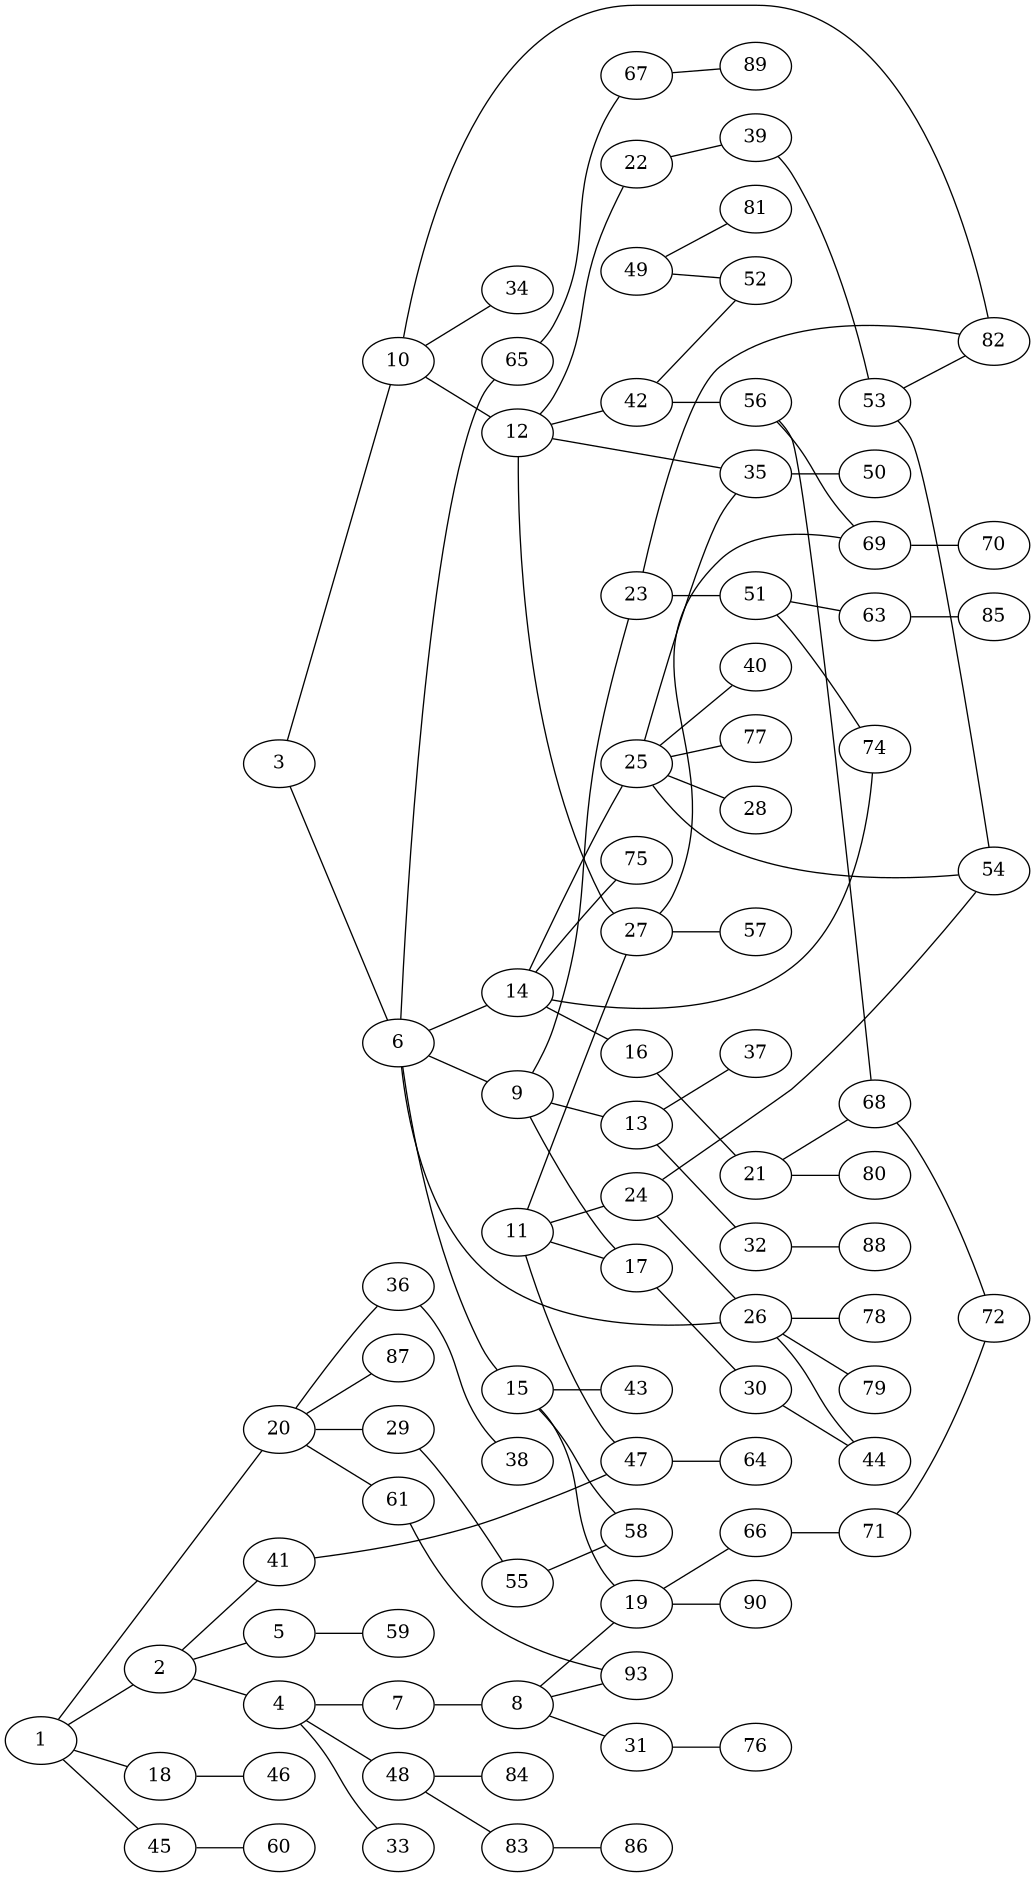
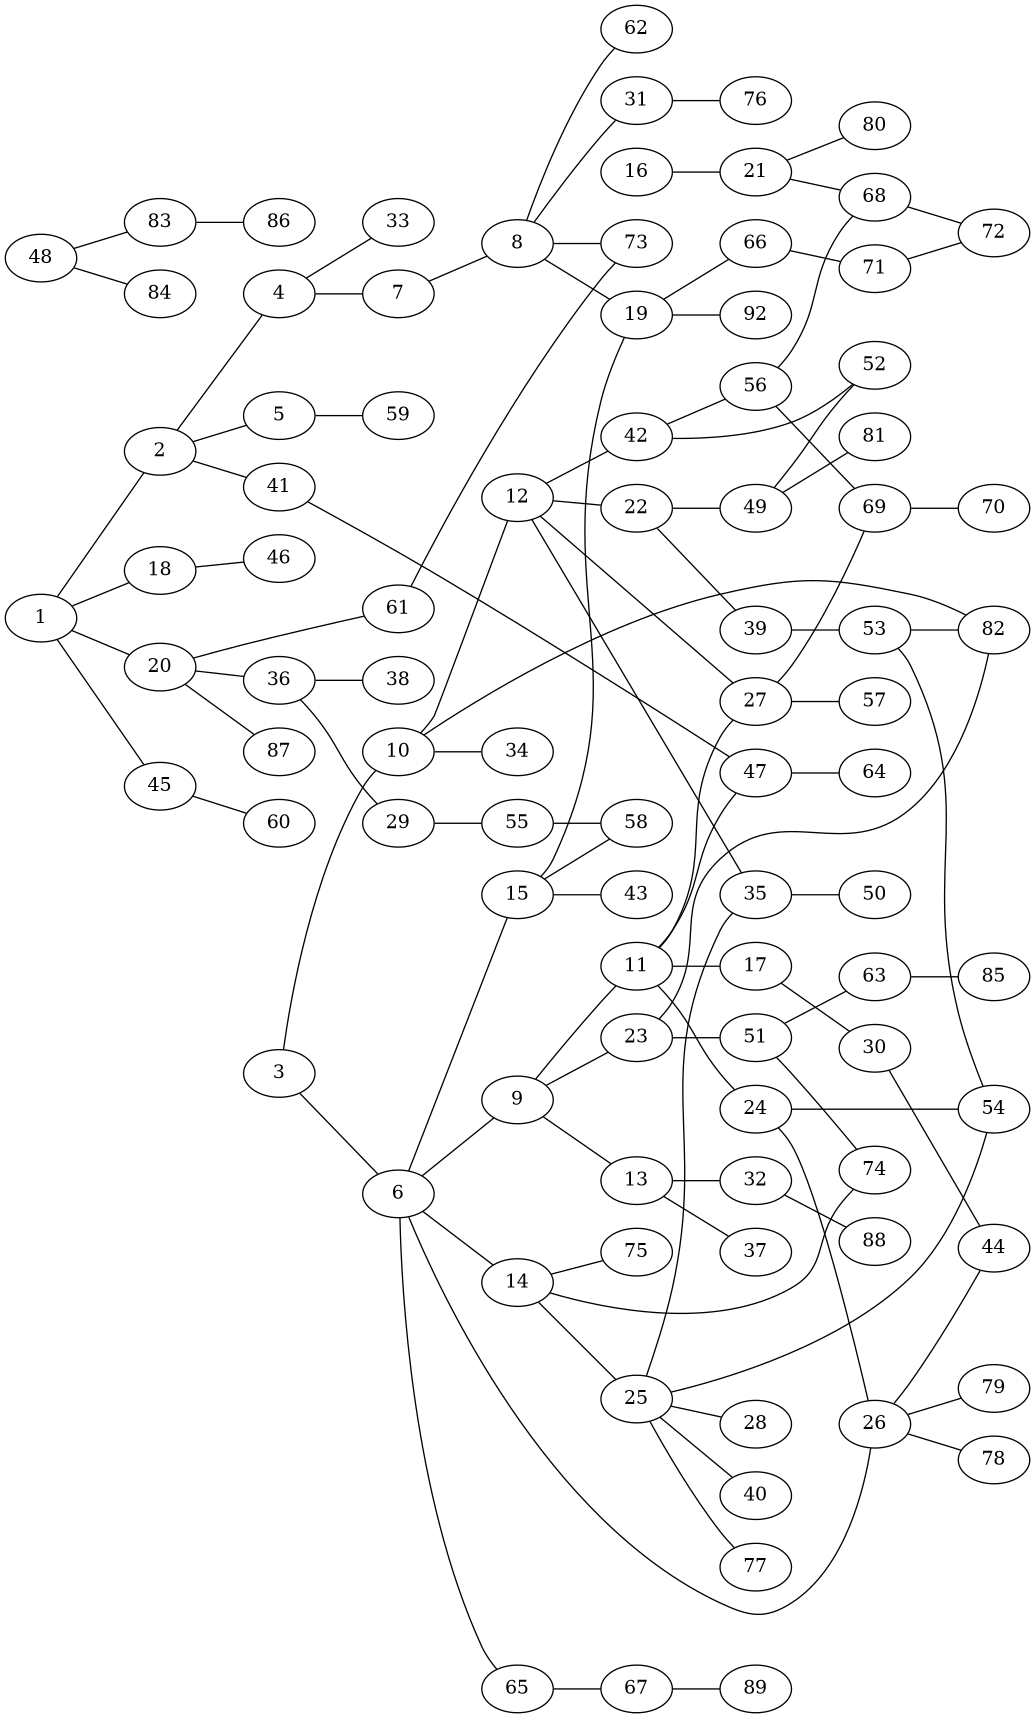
none -> (637, 29)
none -> (696, 508)
(577, 1023) -> none
(569, 1185) -> (575, 1032)
(339, 1430) -> (339, 752)
(756, 1604) -> (756, 315)
(637, 1676) -> (637, 244)
(339, 1741) -> none
